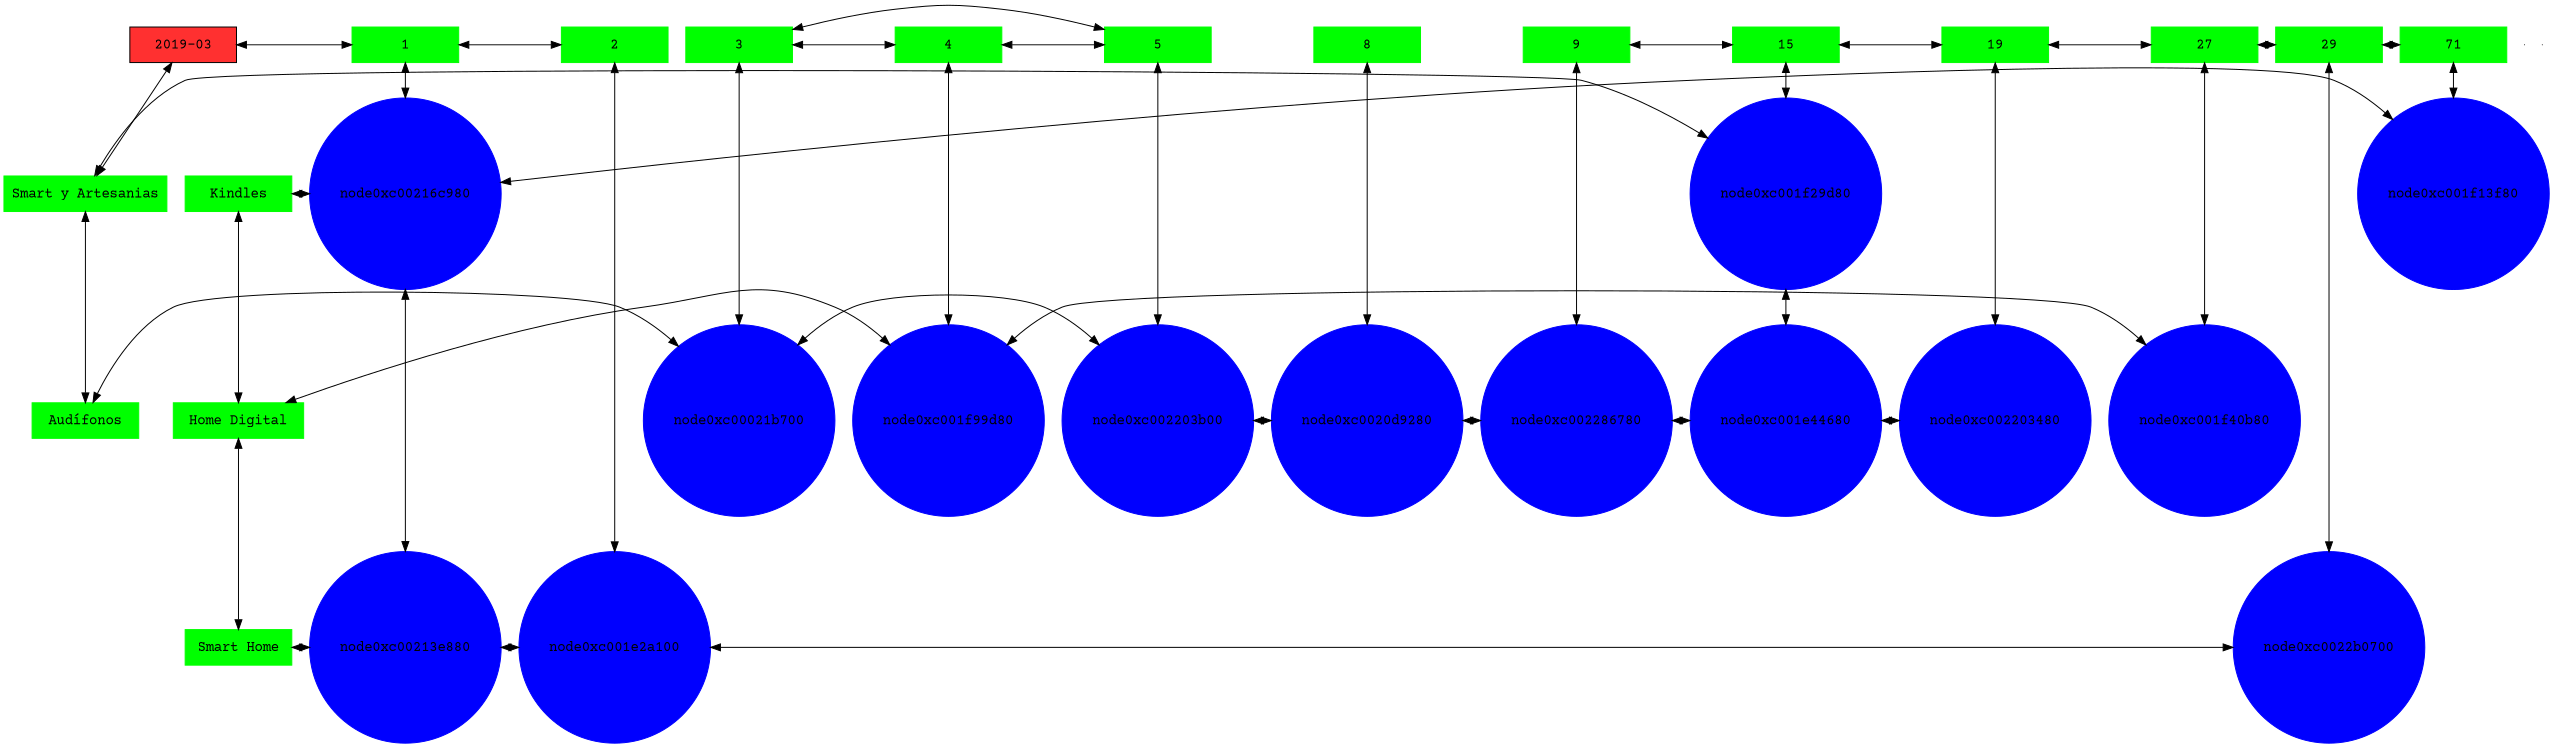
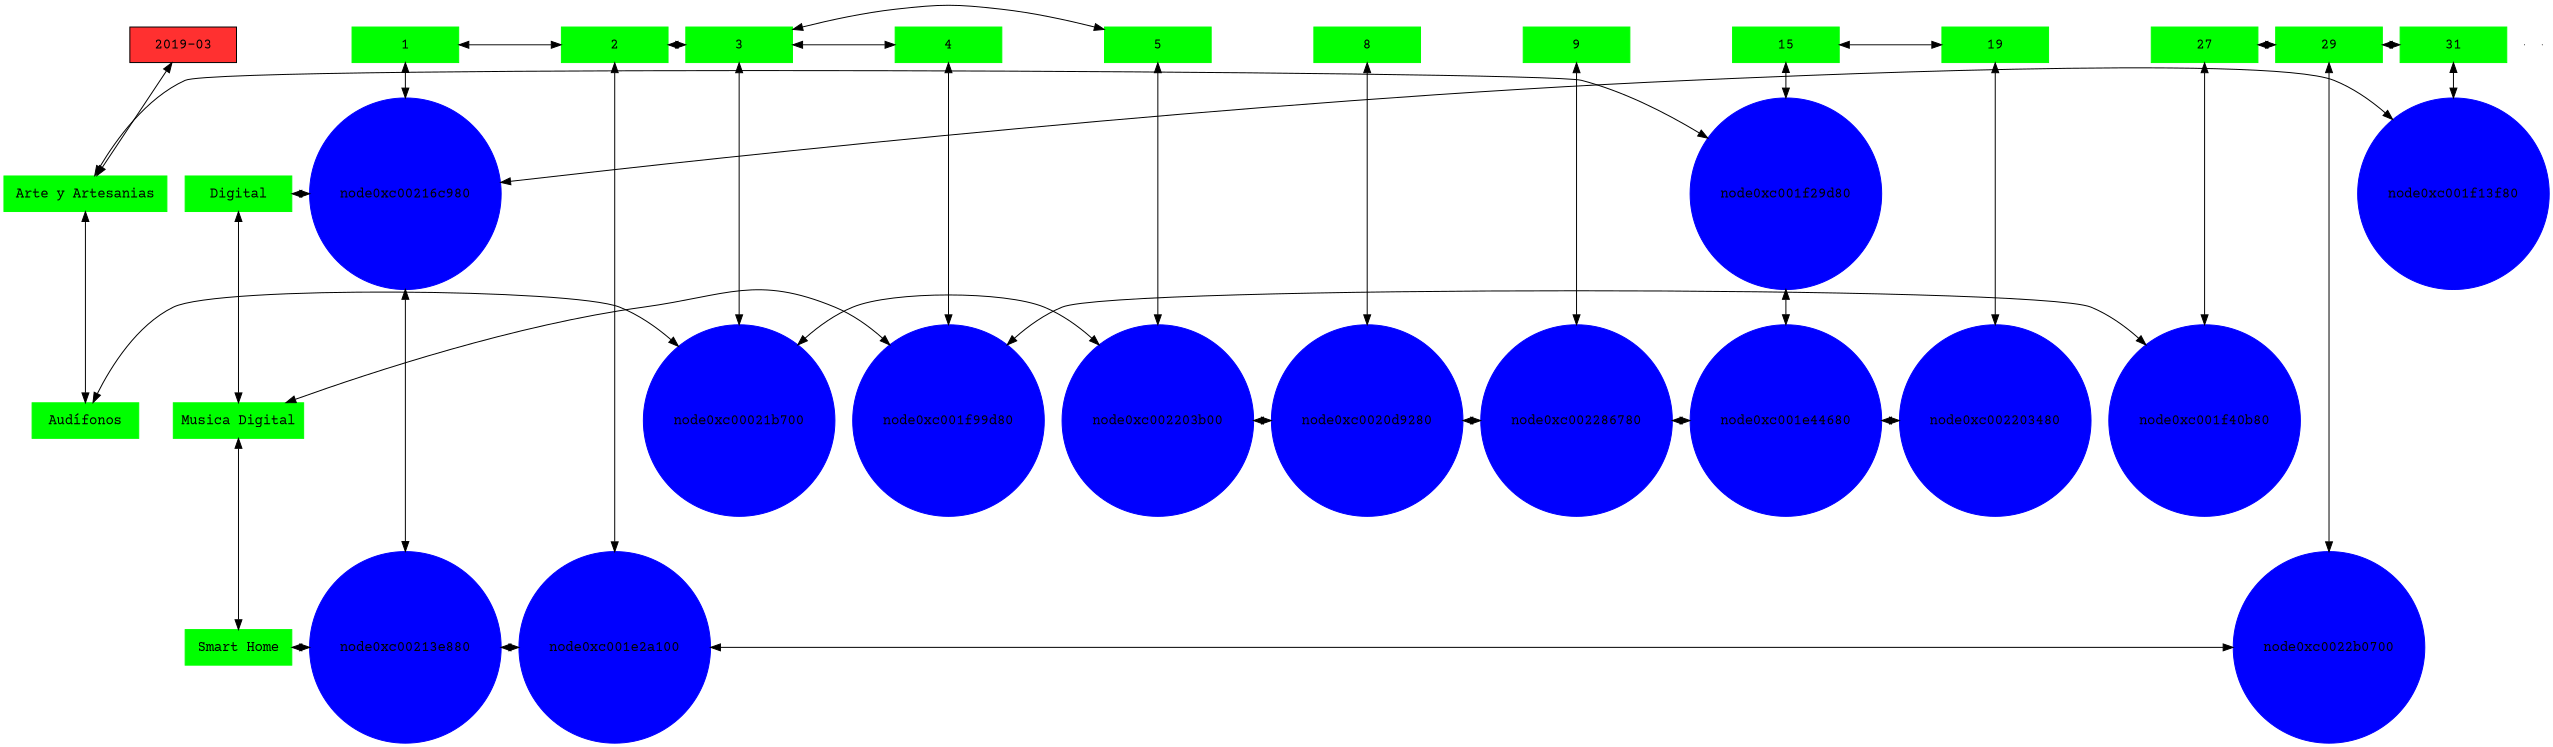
(294, 45) -> none
none -> (679, 45)
(1053, 45) -> none
(1681, 45) -> none
(2100, 45) -> none
(2453, 45) -> (2453, 45)
(85, 194) -> (85, 194)
(238, 194) -> (238, 194)
(238, 421) -> (238, 421)
